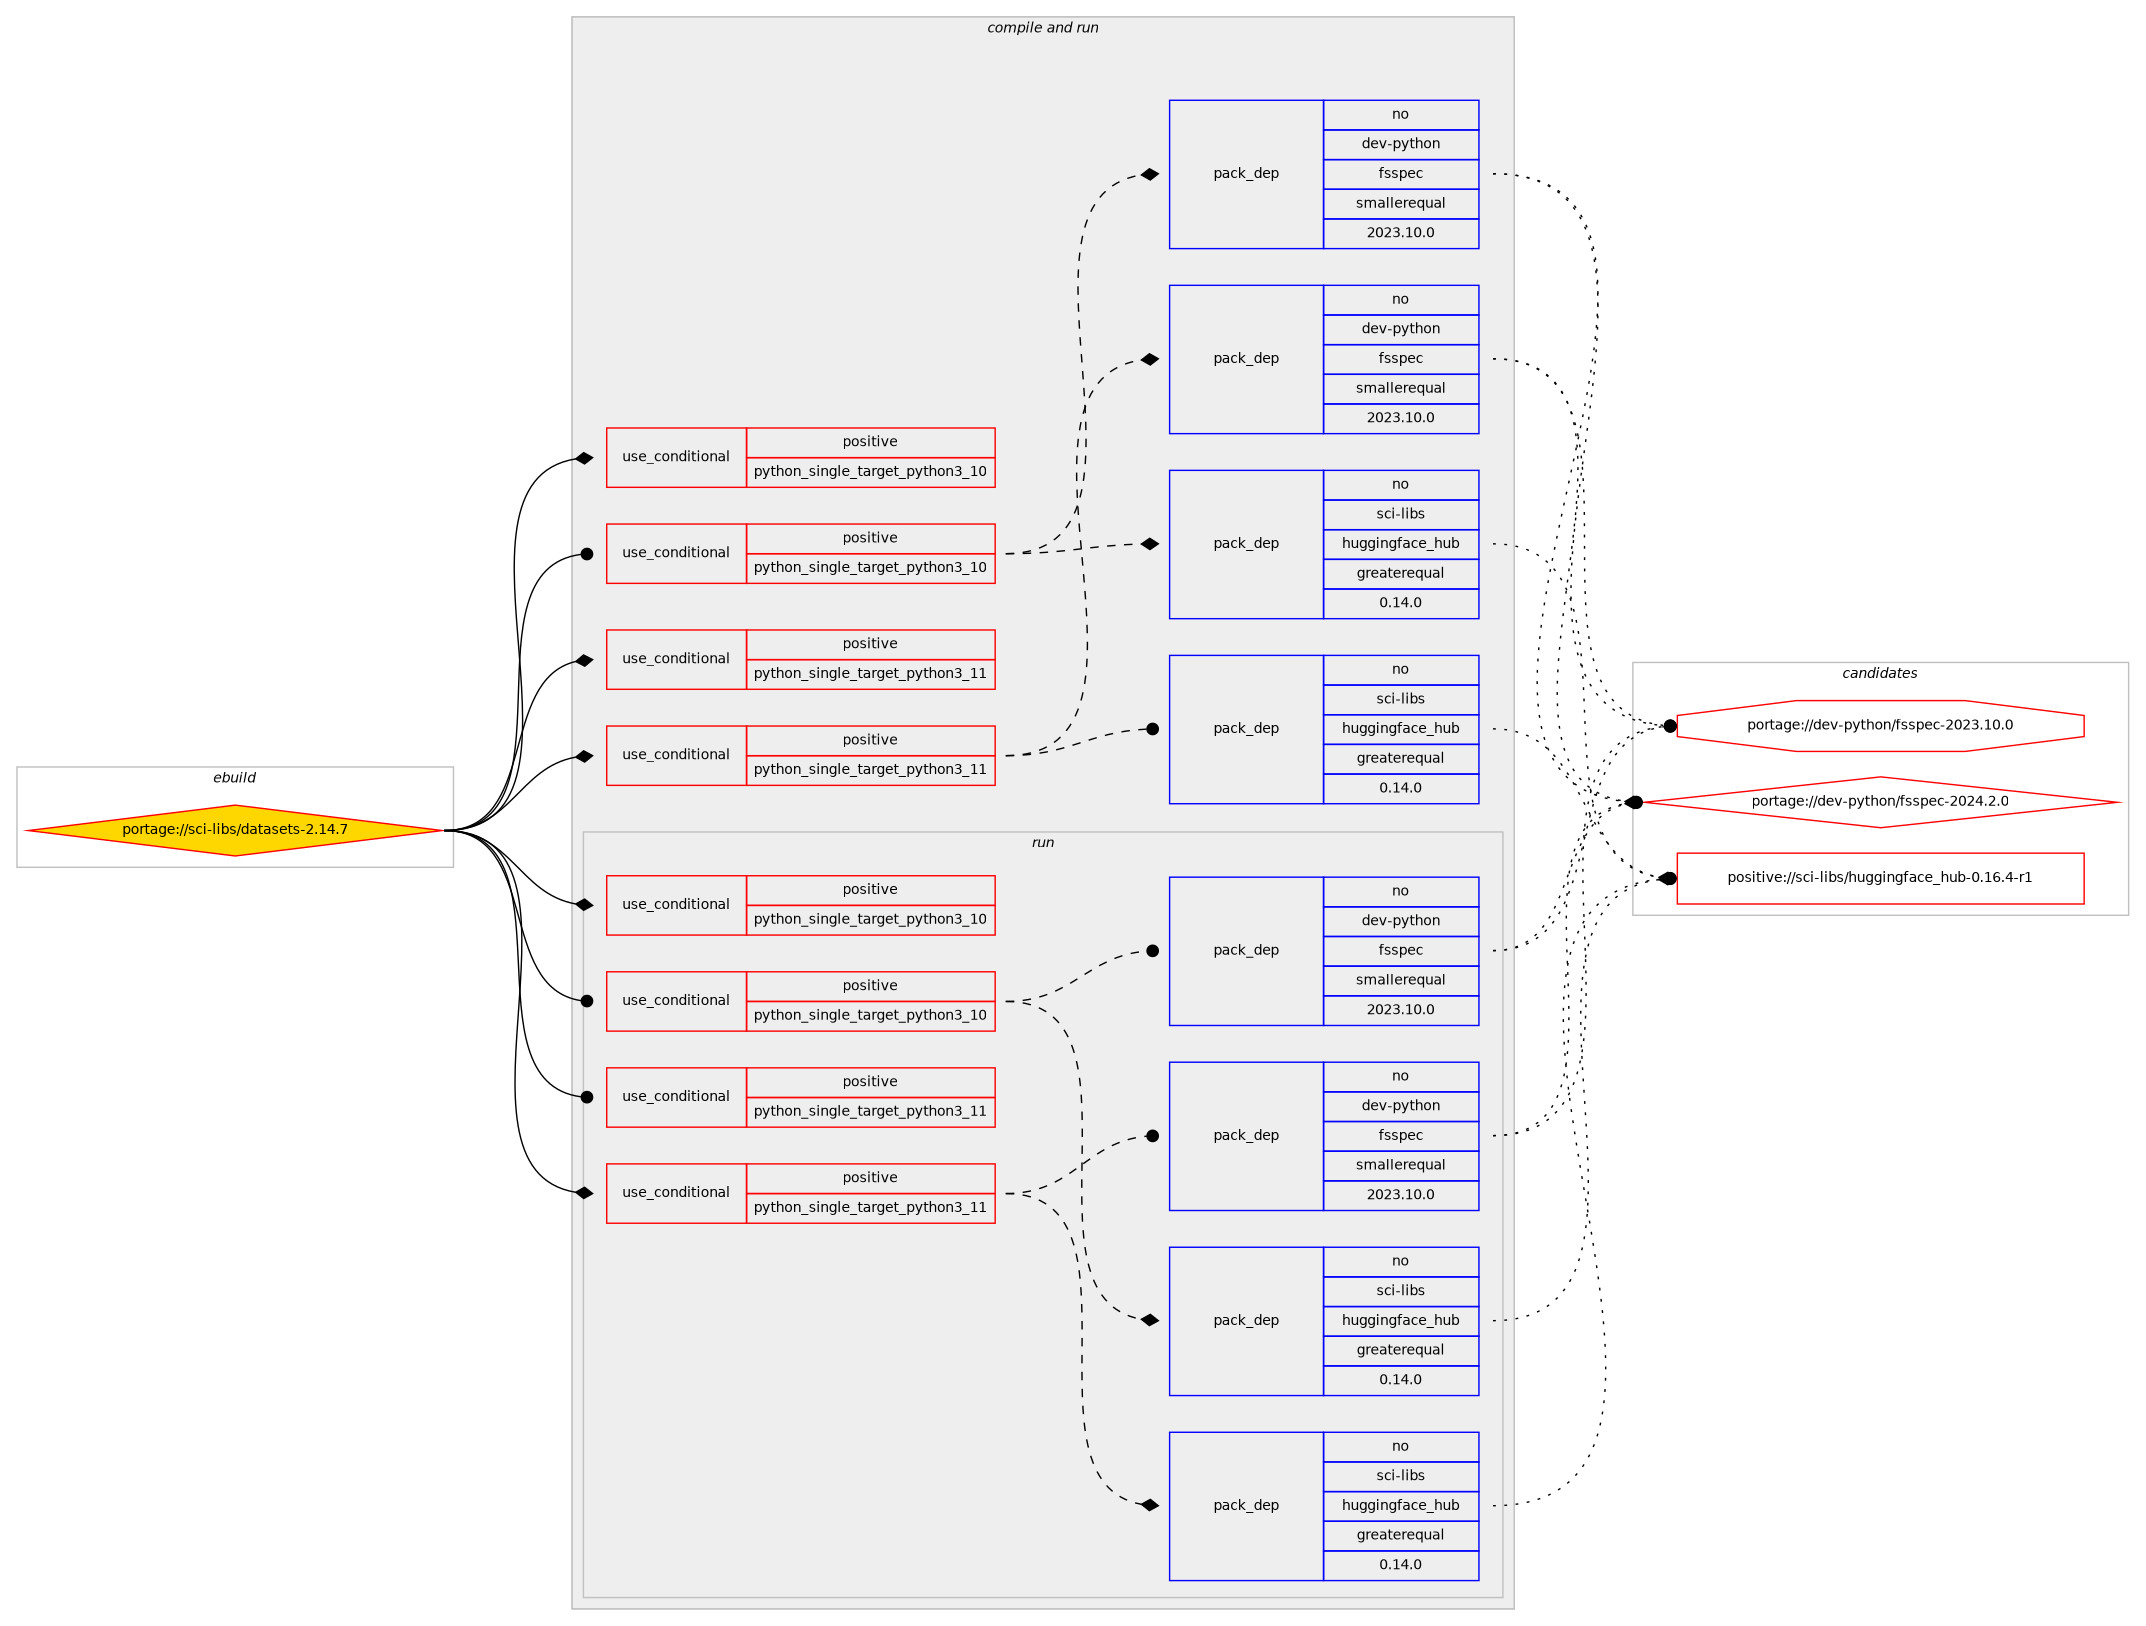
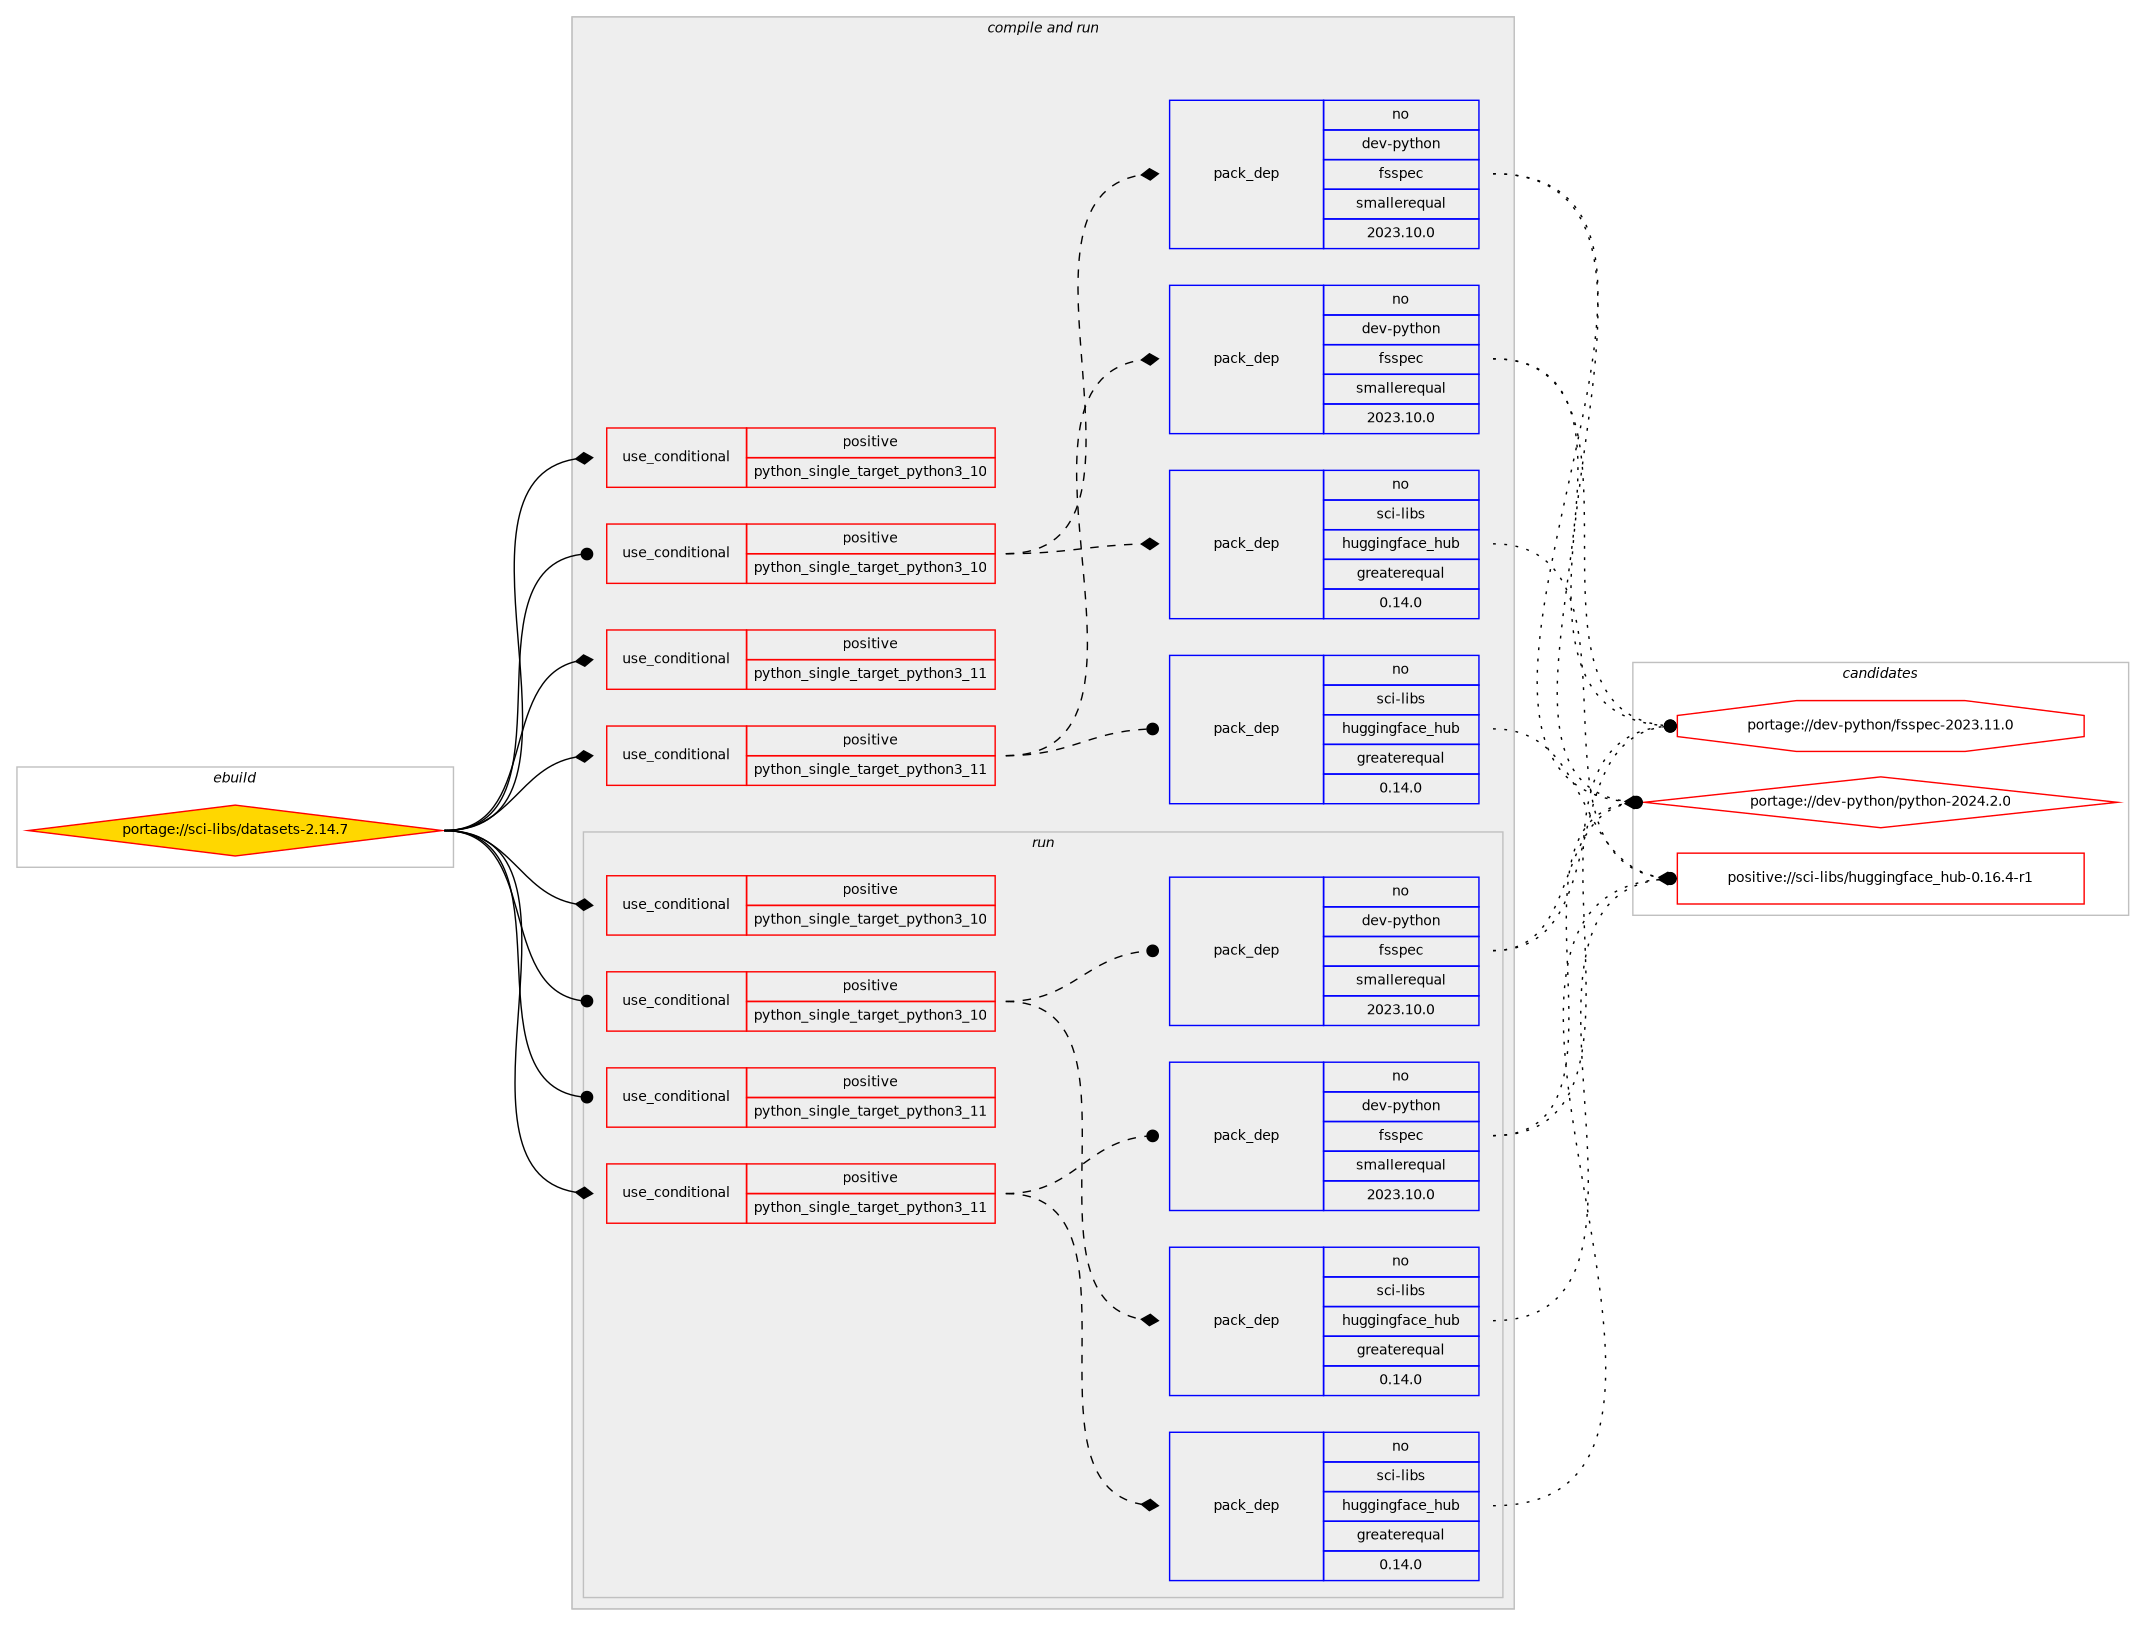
(1881, 726) -> (1881, 726)
(1881, 802) -> (1881, 802)
